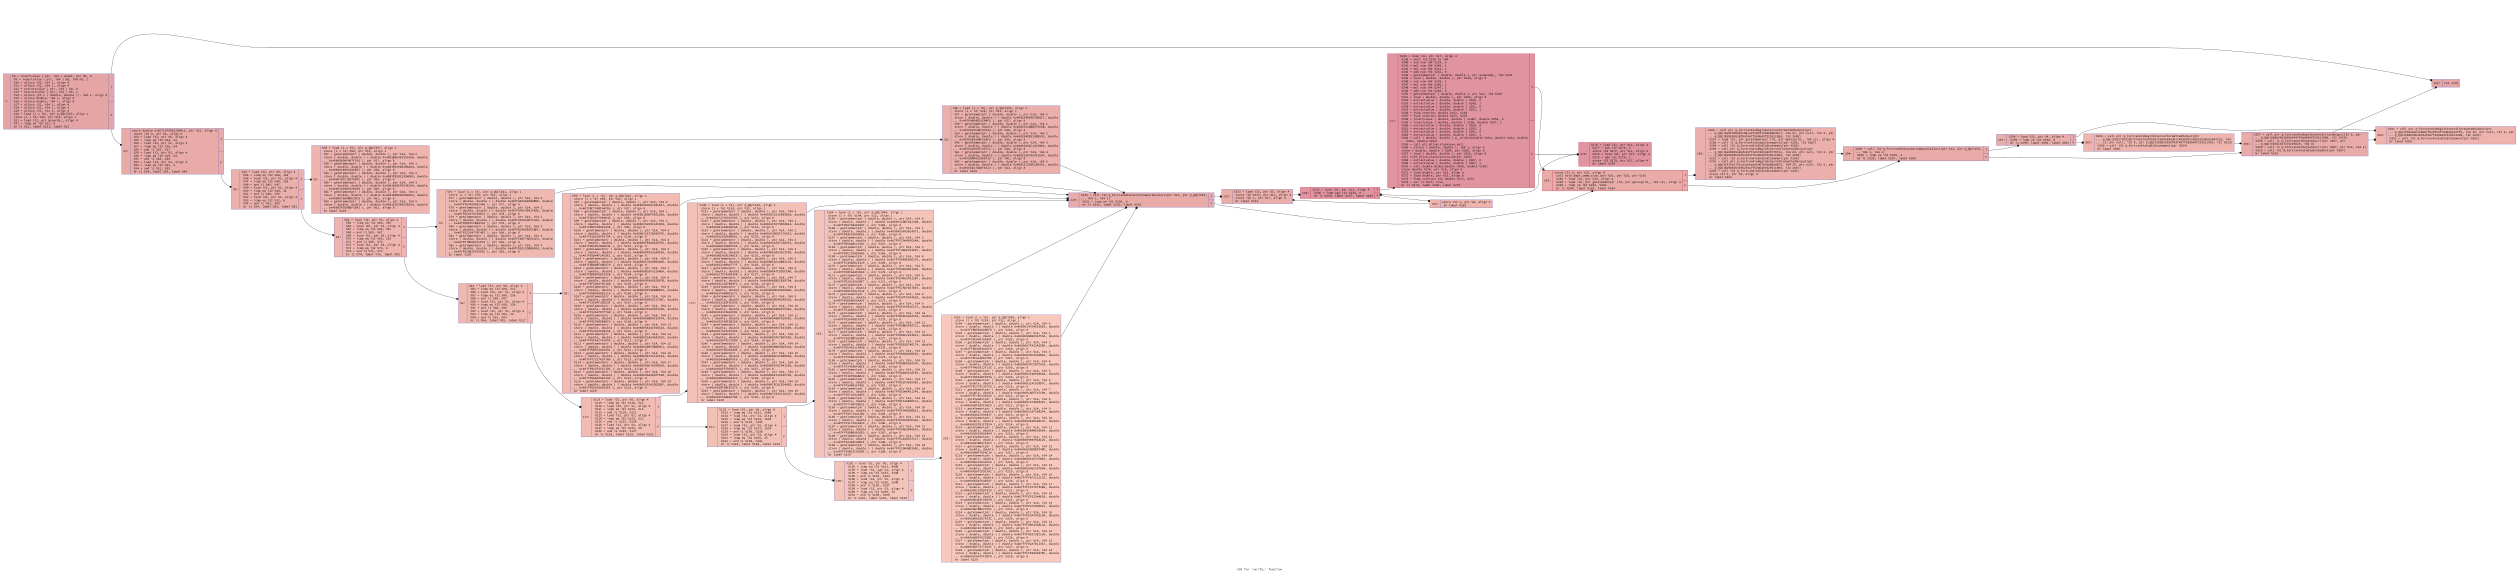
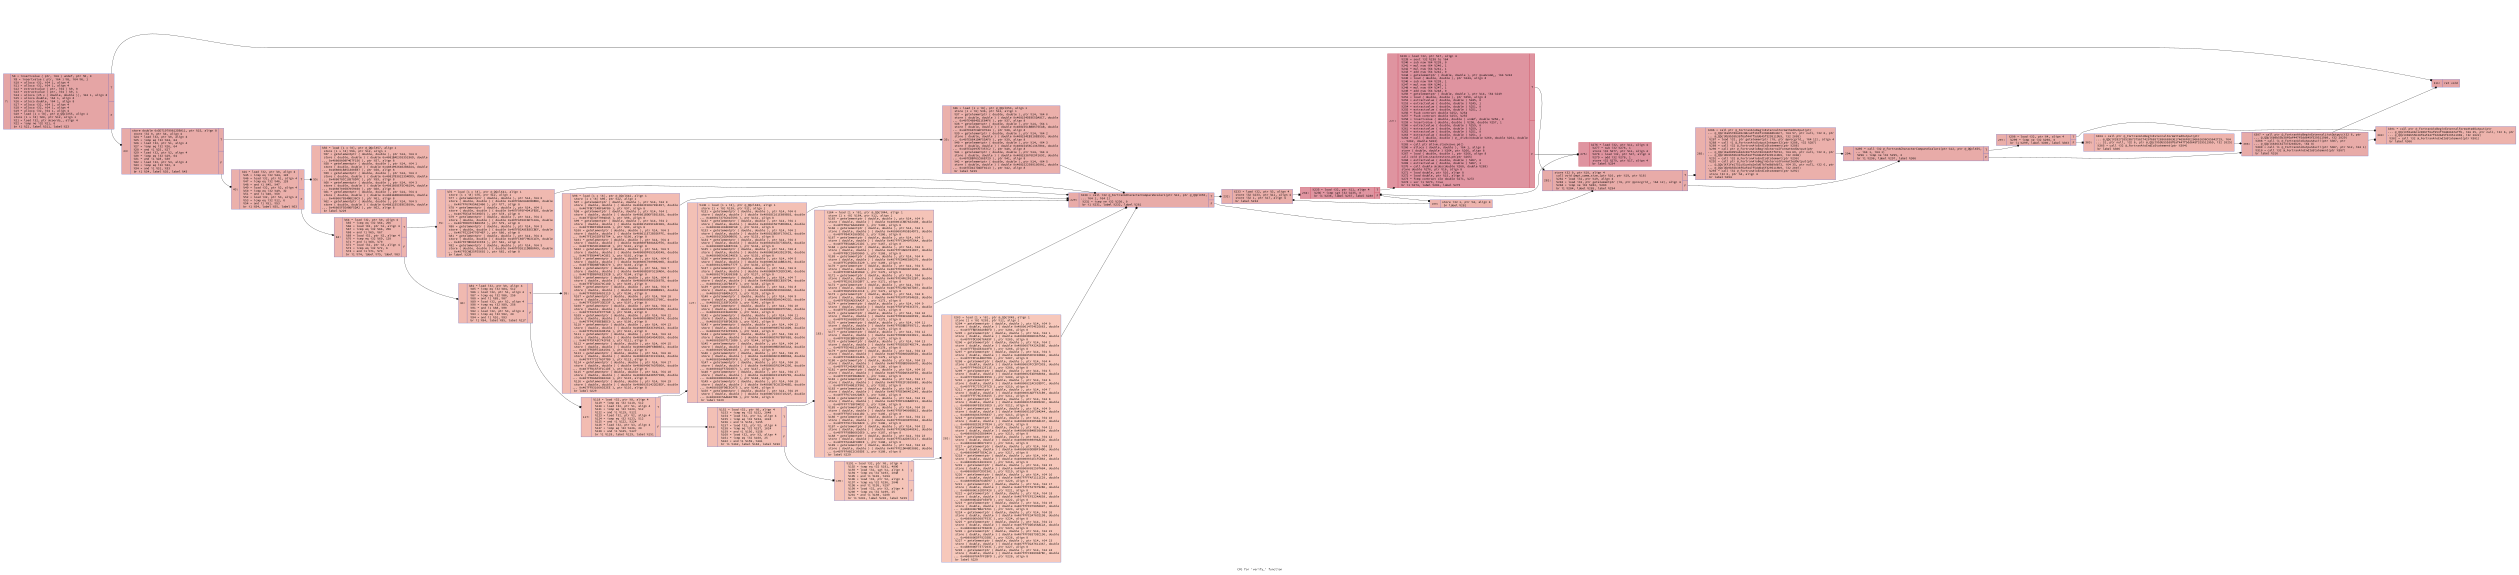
(1615, 181) -> (1615, 181)
(1217, 196) -> (1217, 196)
(312, 227) -> (312, 227)
